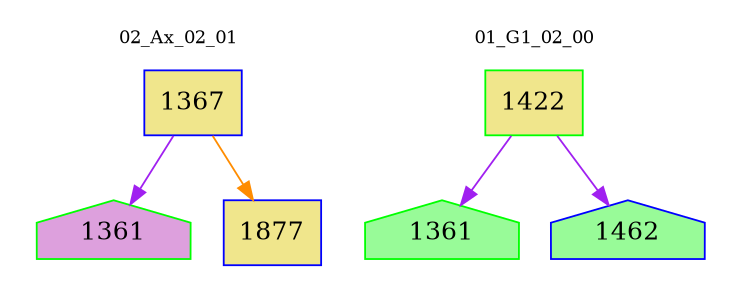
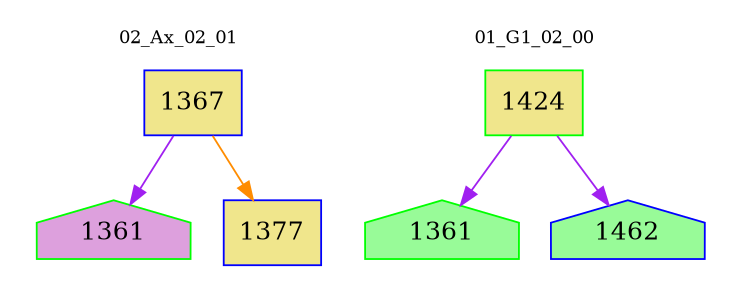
(534, 103) -> (534, 103)
(272, 233) -> (272, 233)
